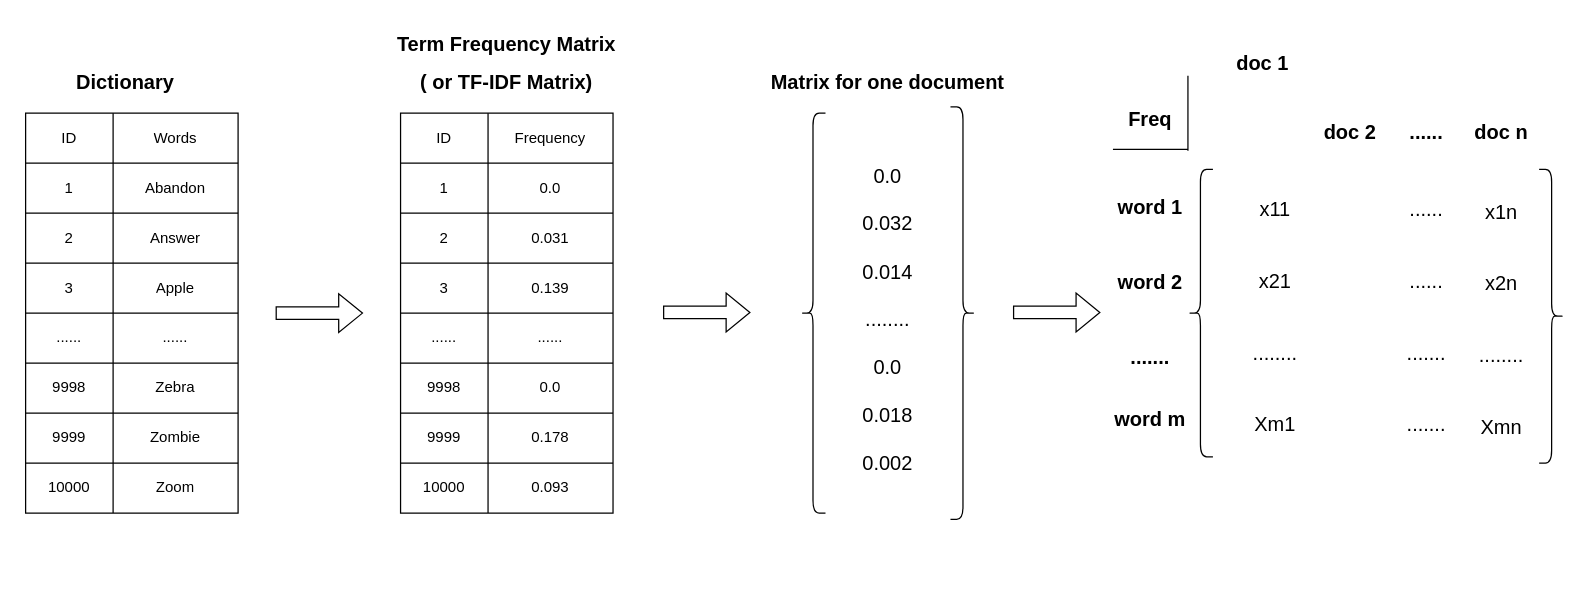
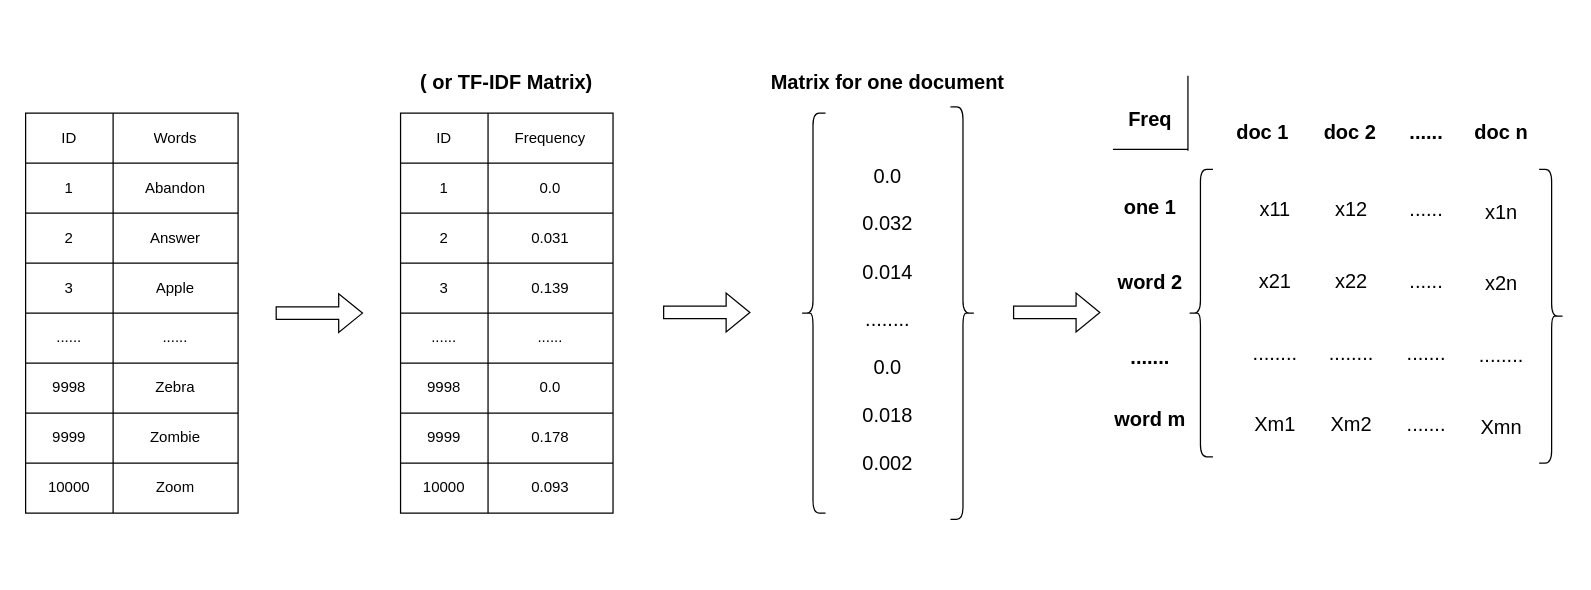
(507, 44) -> none
(1263, 63) -> (1263, 132)
(126, 82) -> none
(1151, 207) -> (1151, 207)
none -> (1352, 316)
